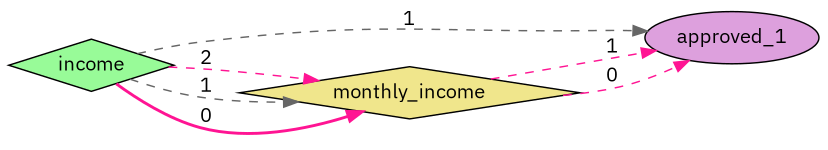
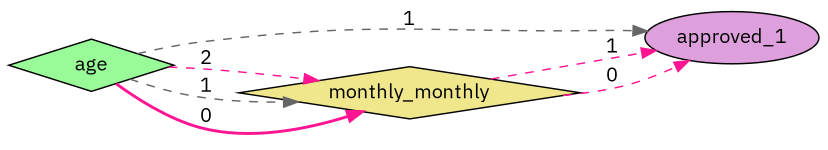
(91, 65) -> (91, 65)
(410, 93) -> (410, 93)
